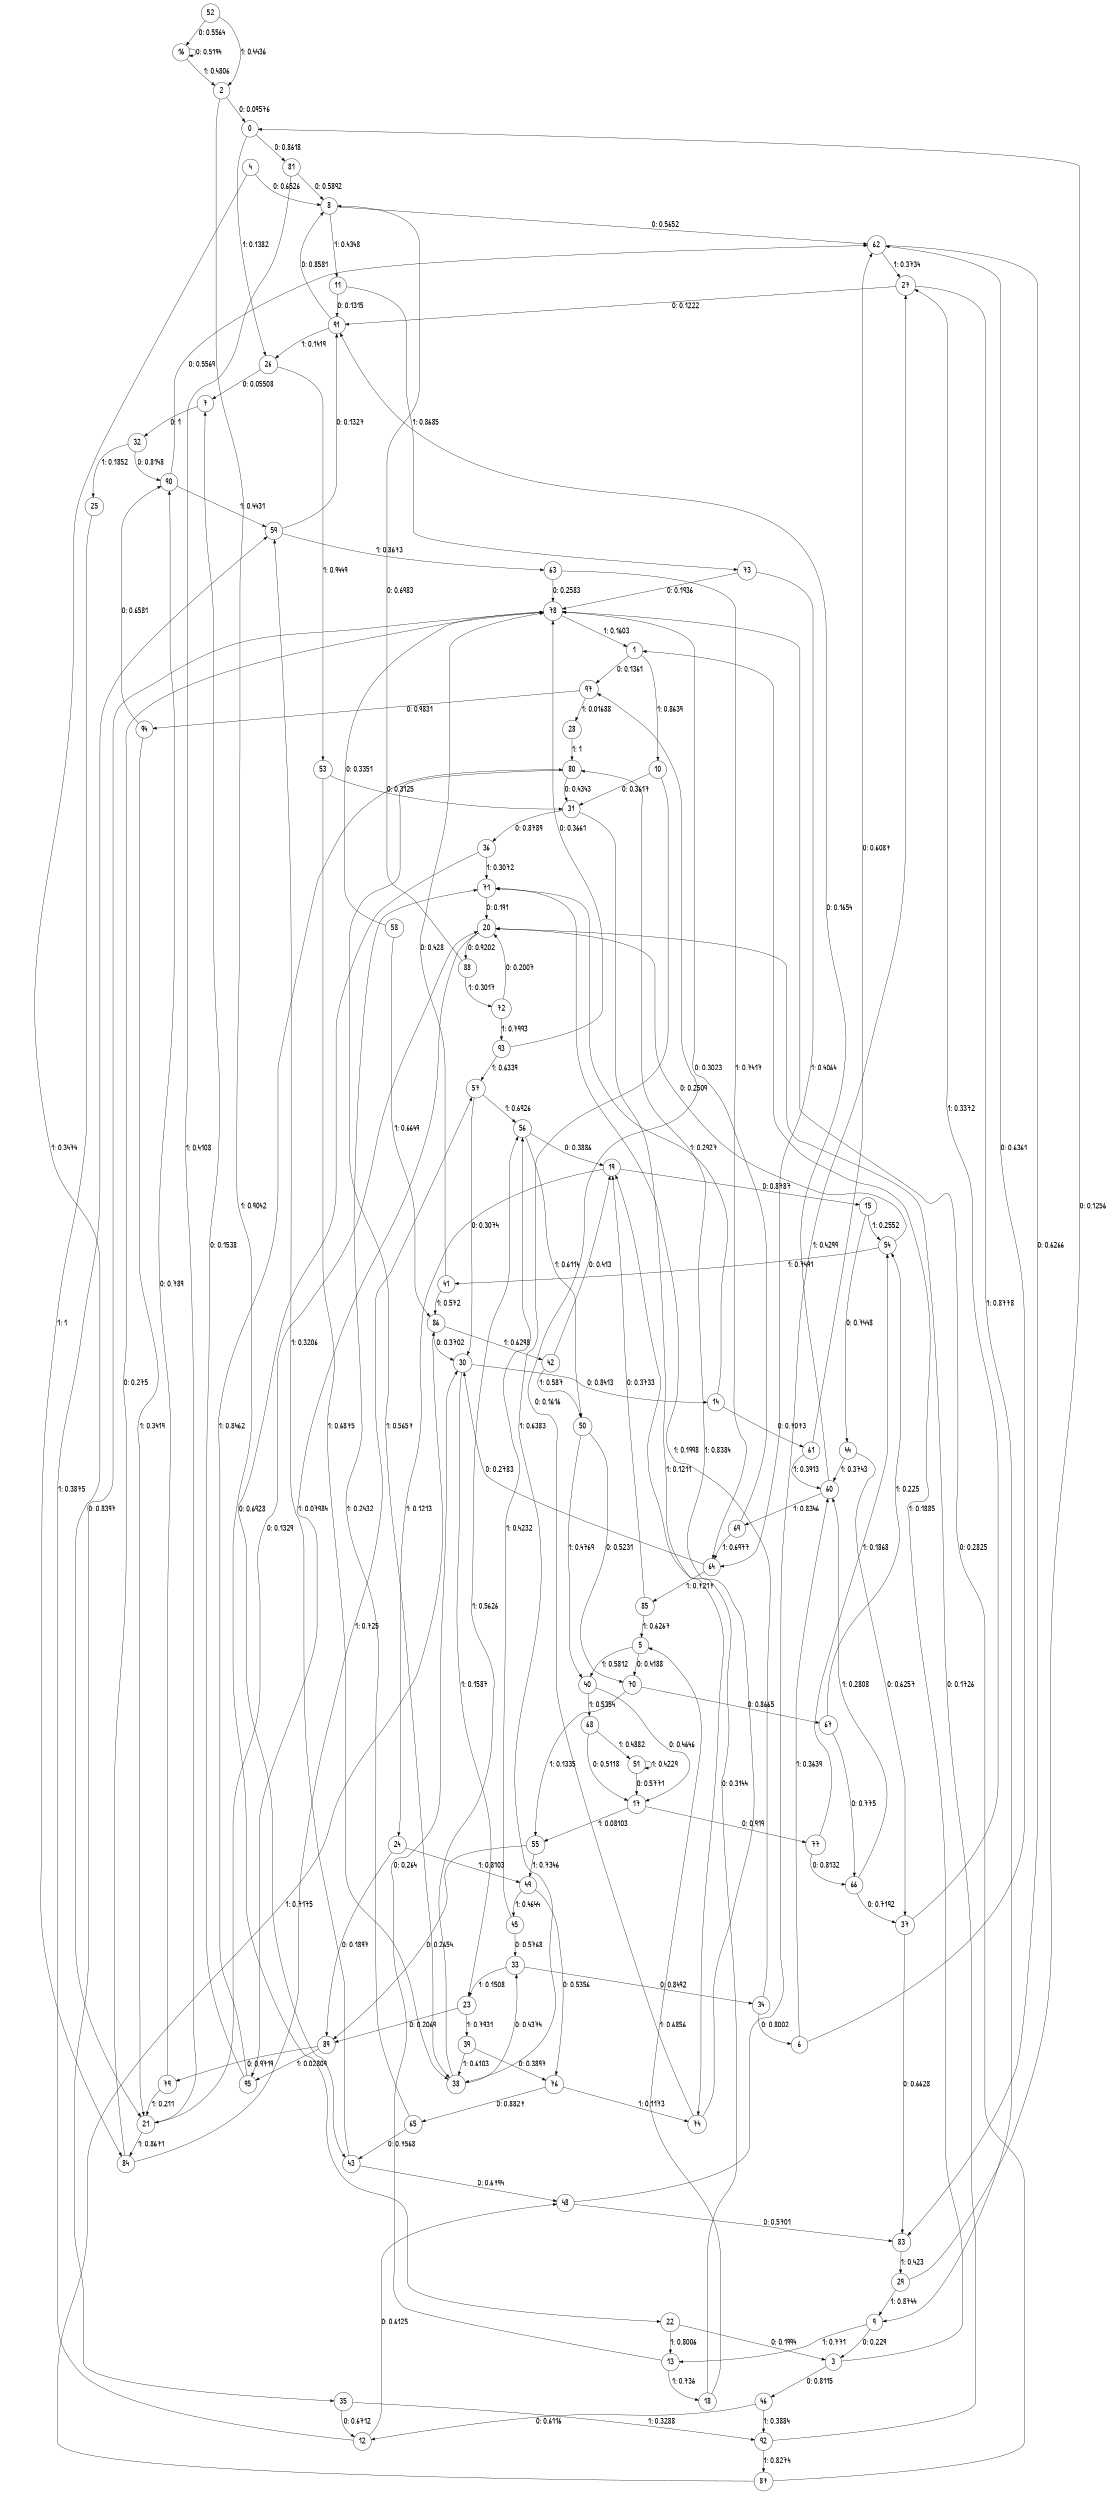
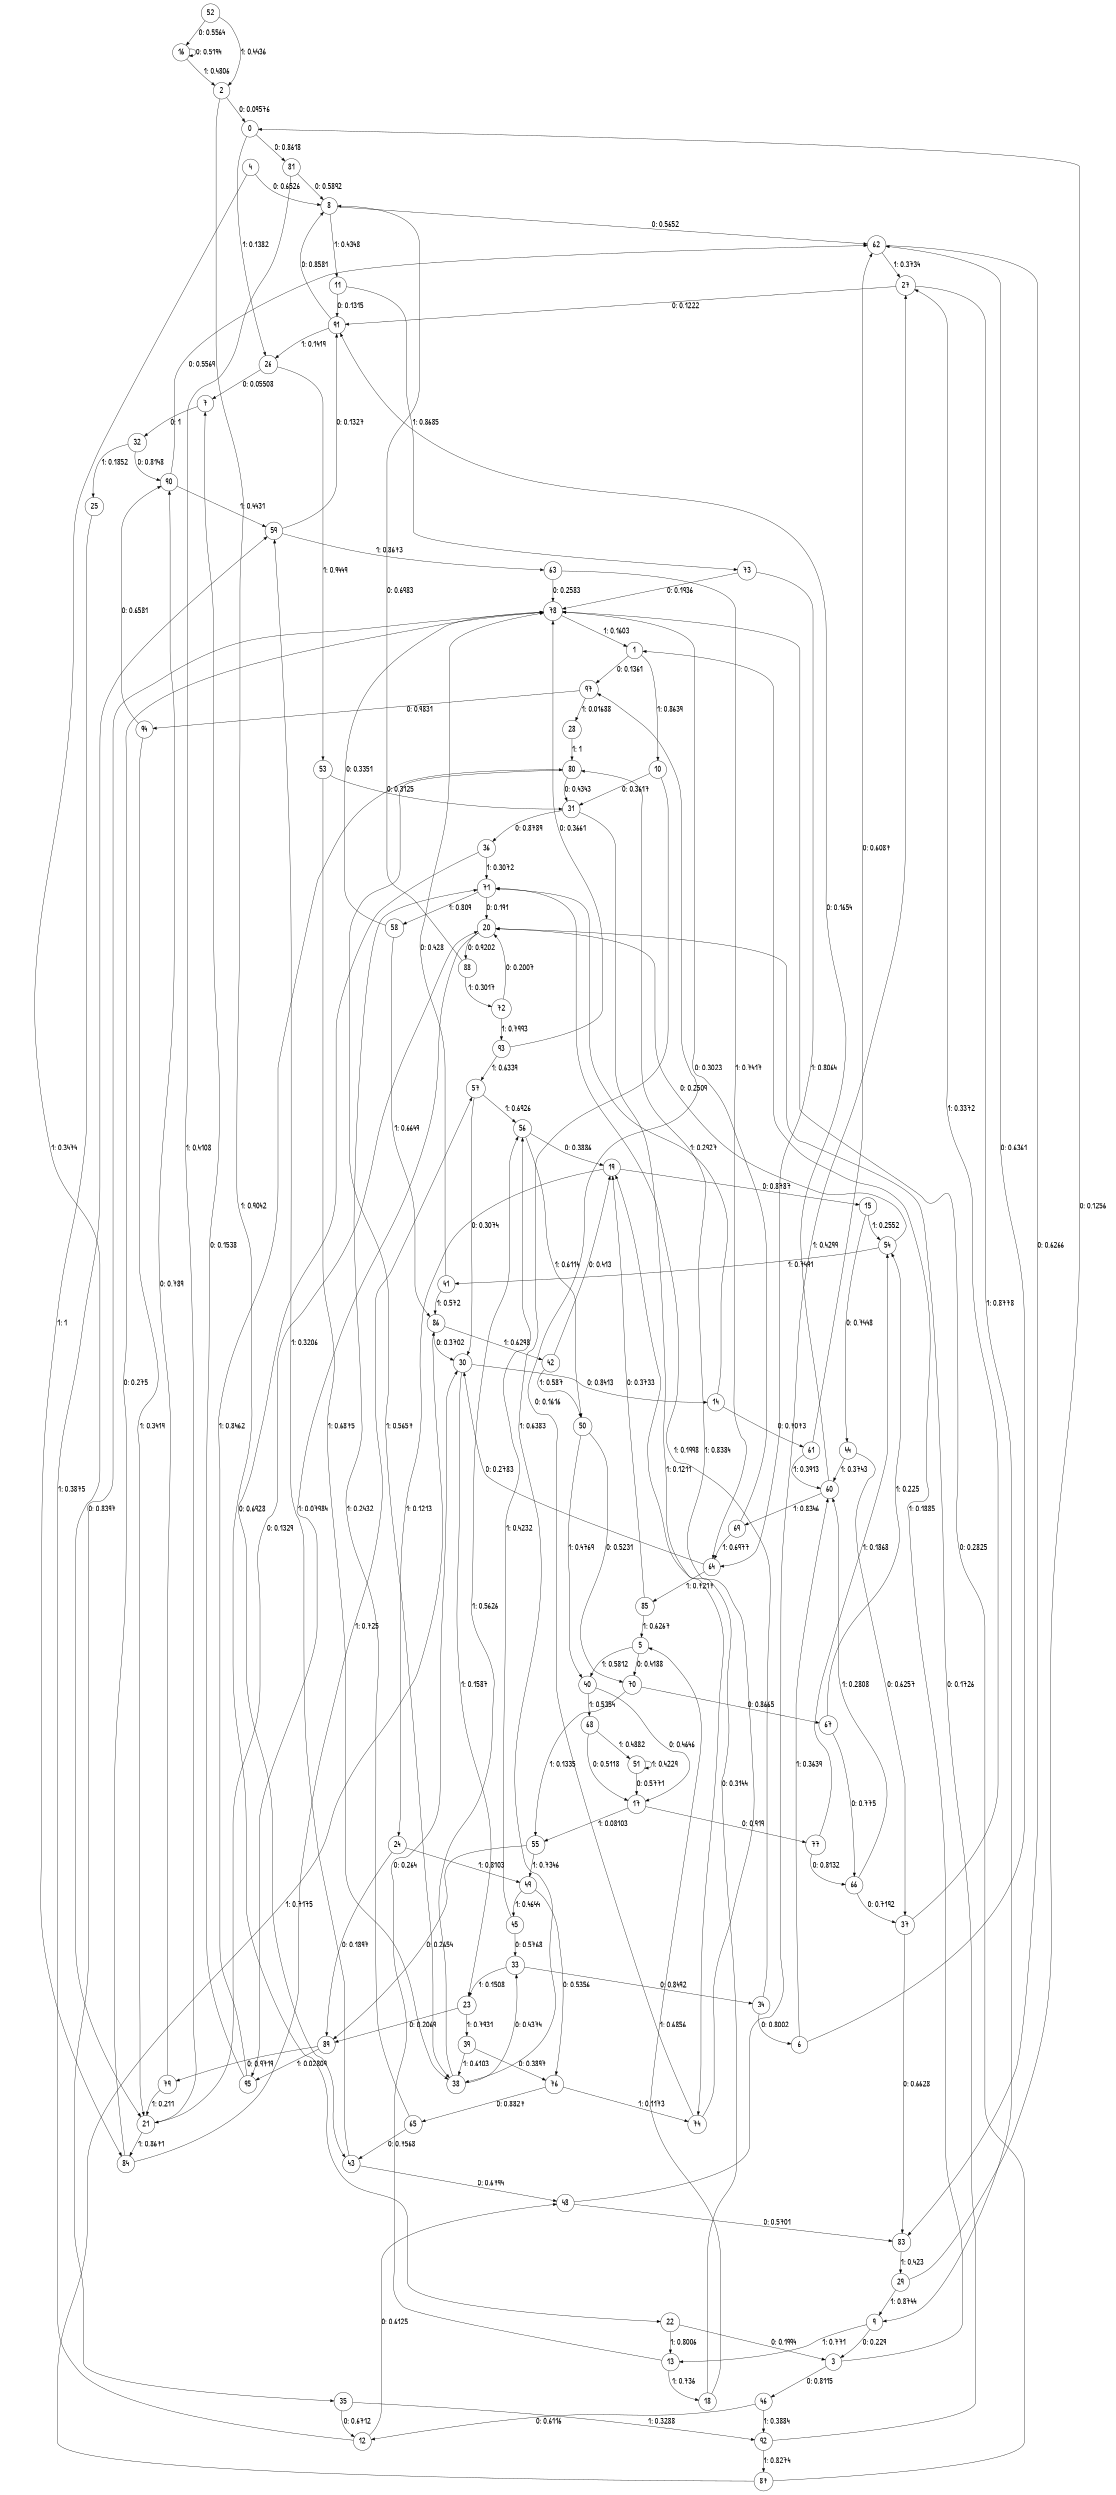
none -> (442, 907)
(827, 1068) -> (827, 1068)
